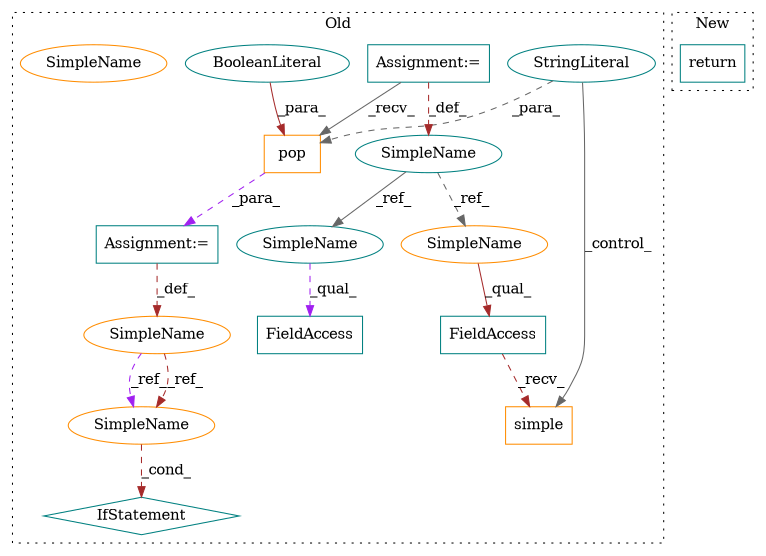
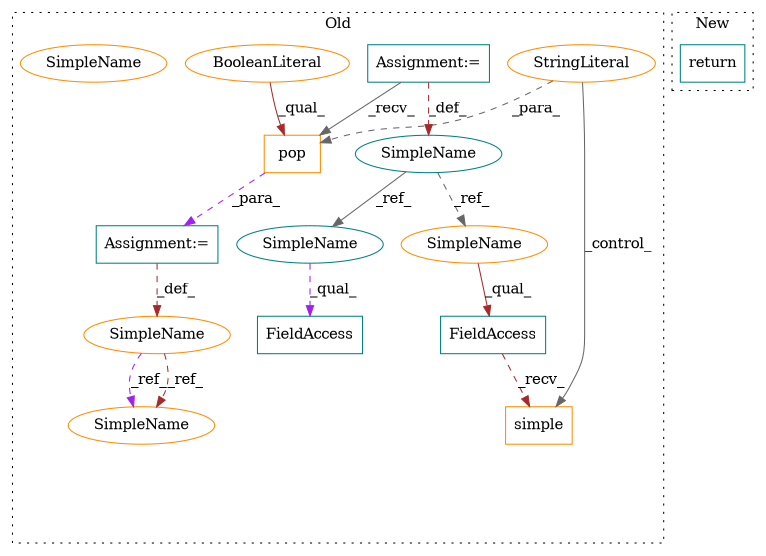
(267, 63) -> (267, 63)
(582, 63) -> (582, 63)
(302, 109) -> (302, 109)
(141, 516) -> none
